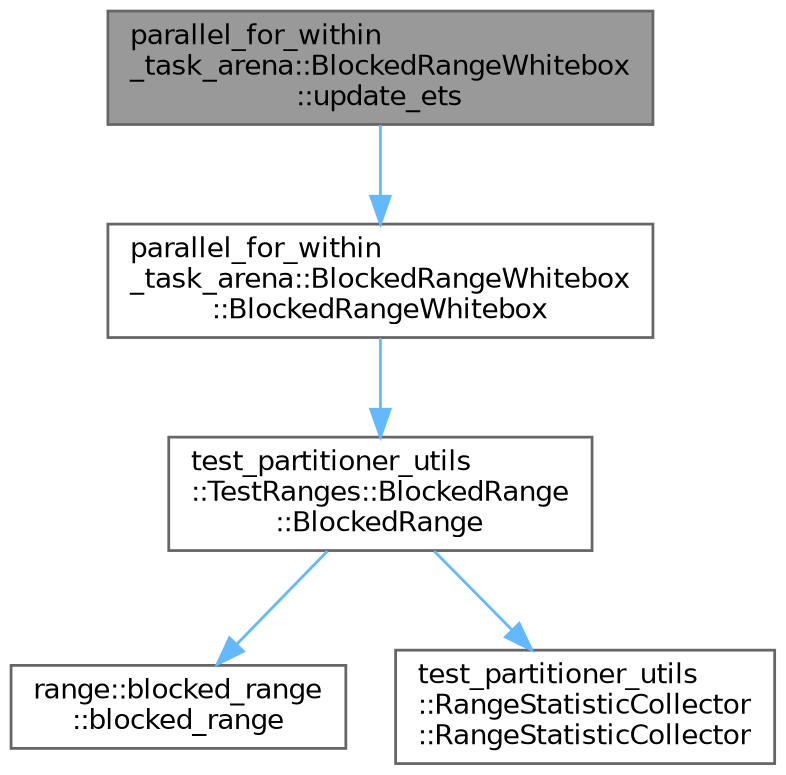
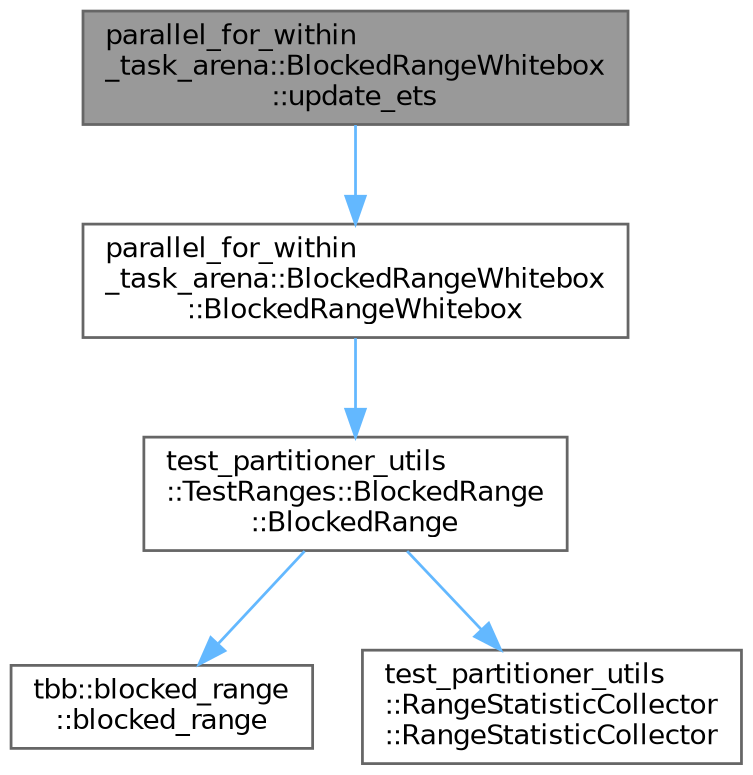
(178, 707) -> (162, 707)
